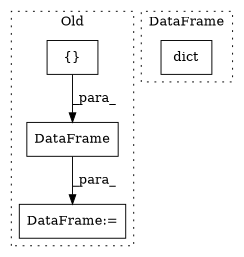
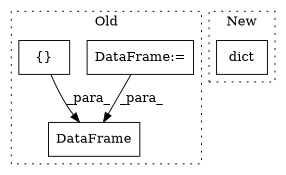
(187, 22) -> (242, 22)
(73, 176) -> (120, 94)
